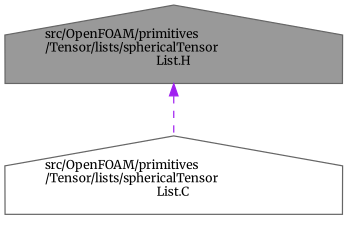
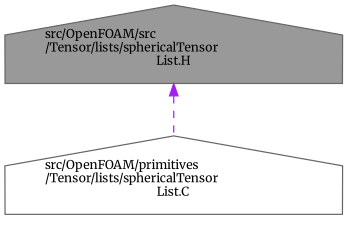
(174, 48) -> (174, 48)
